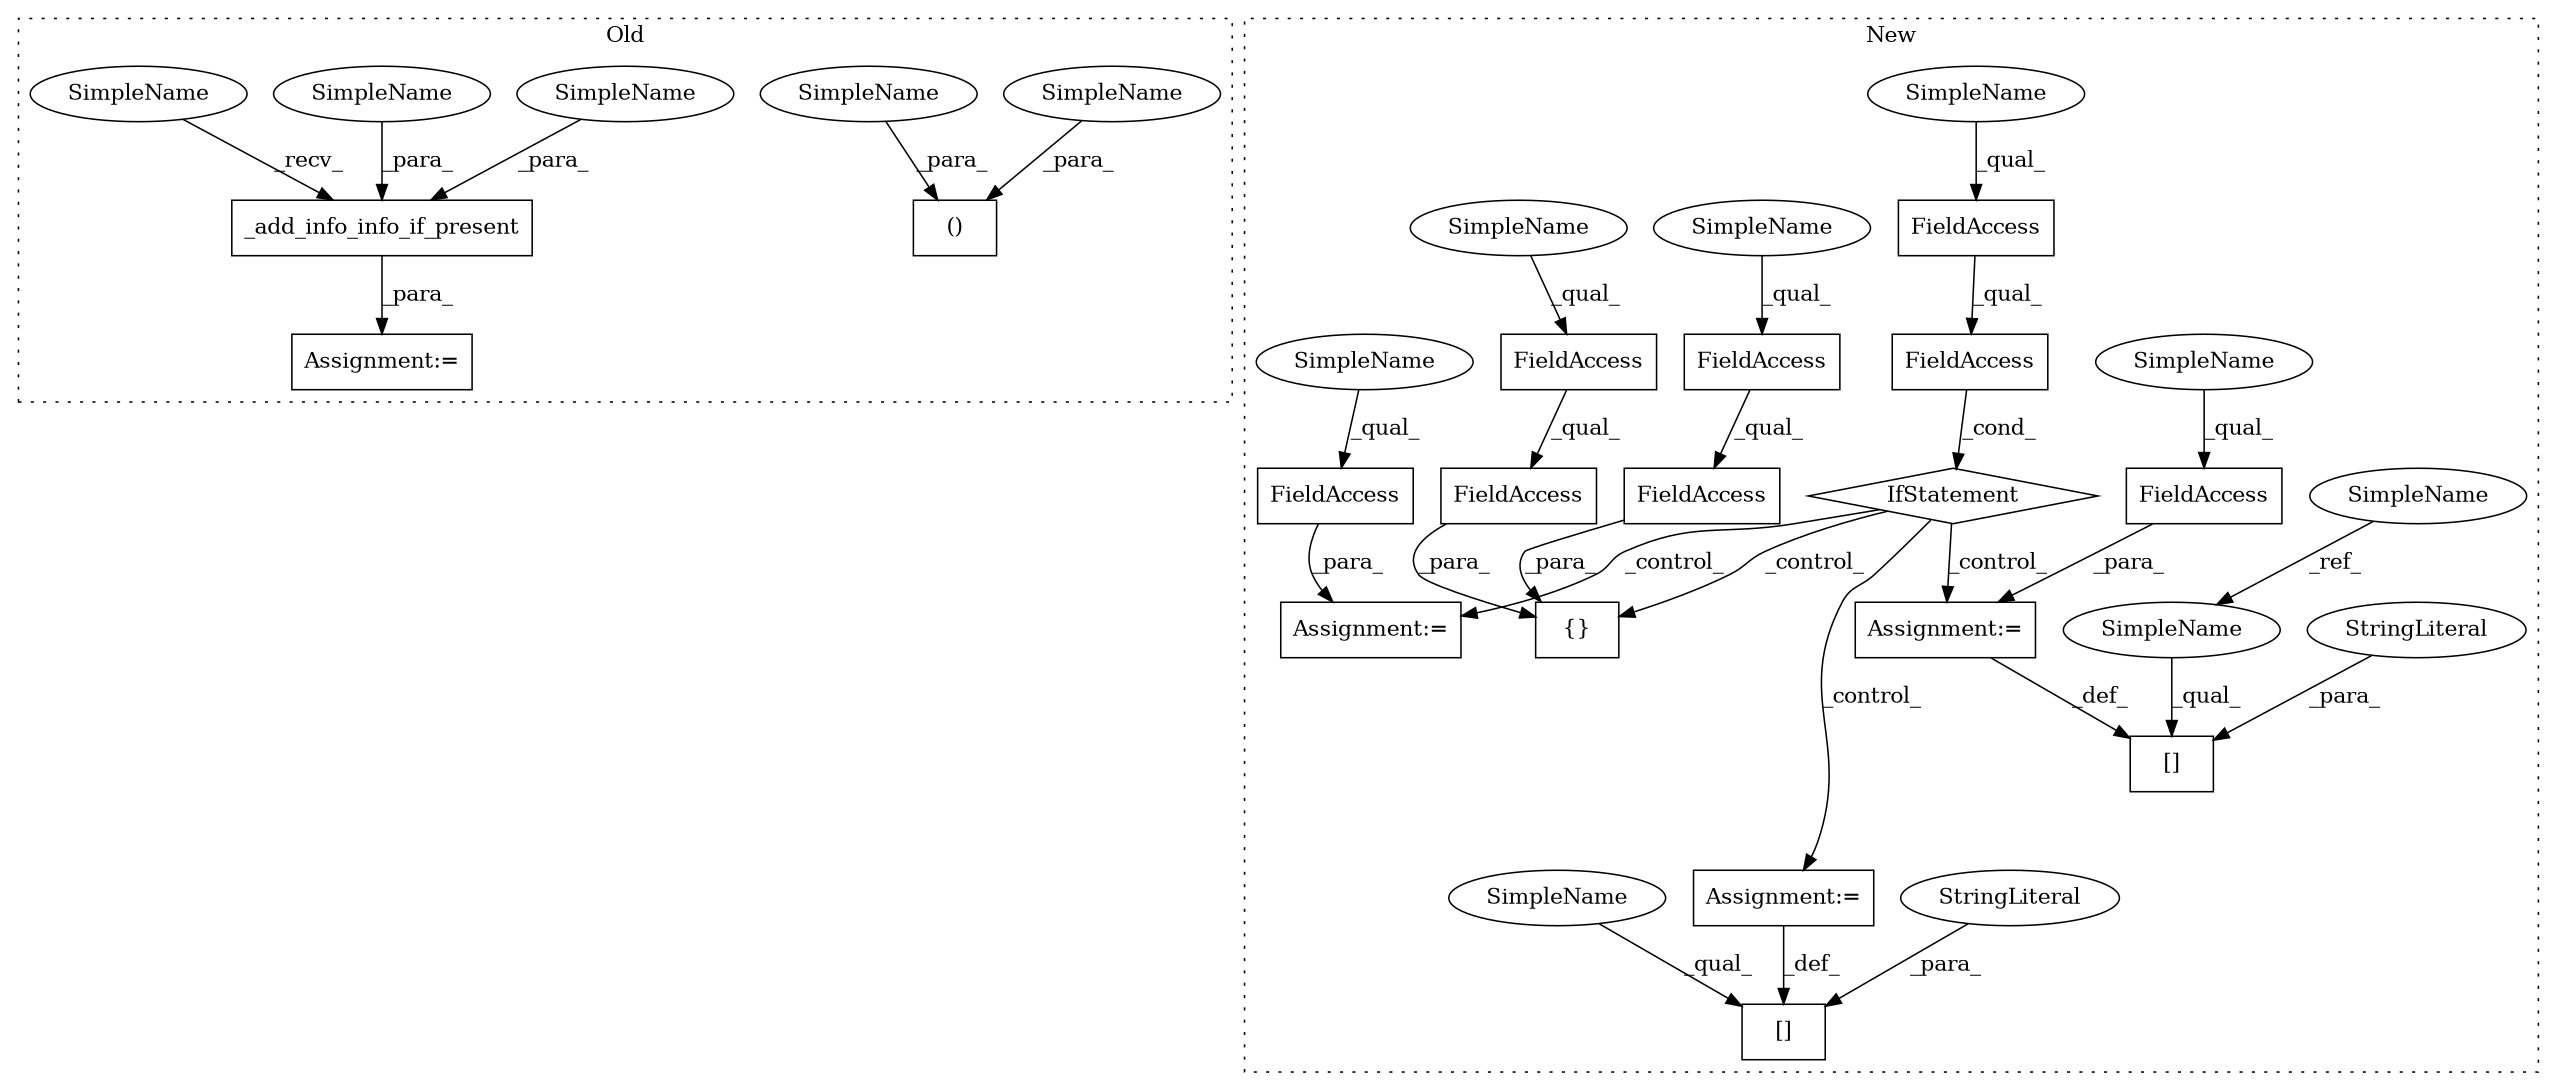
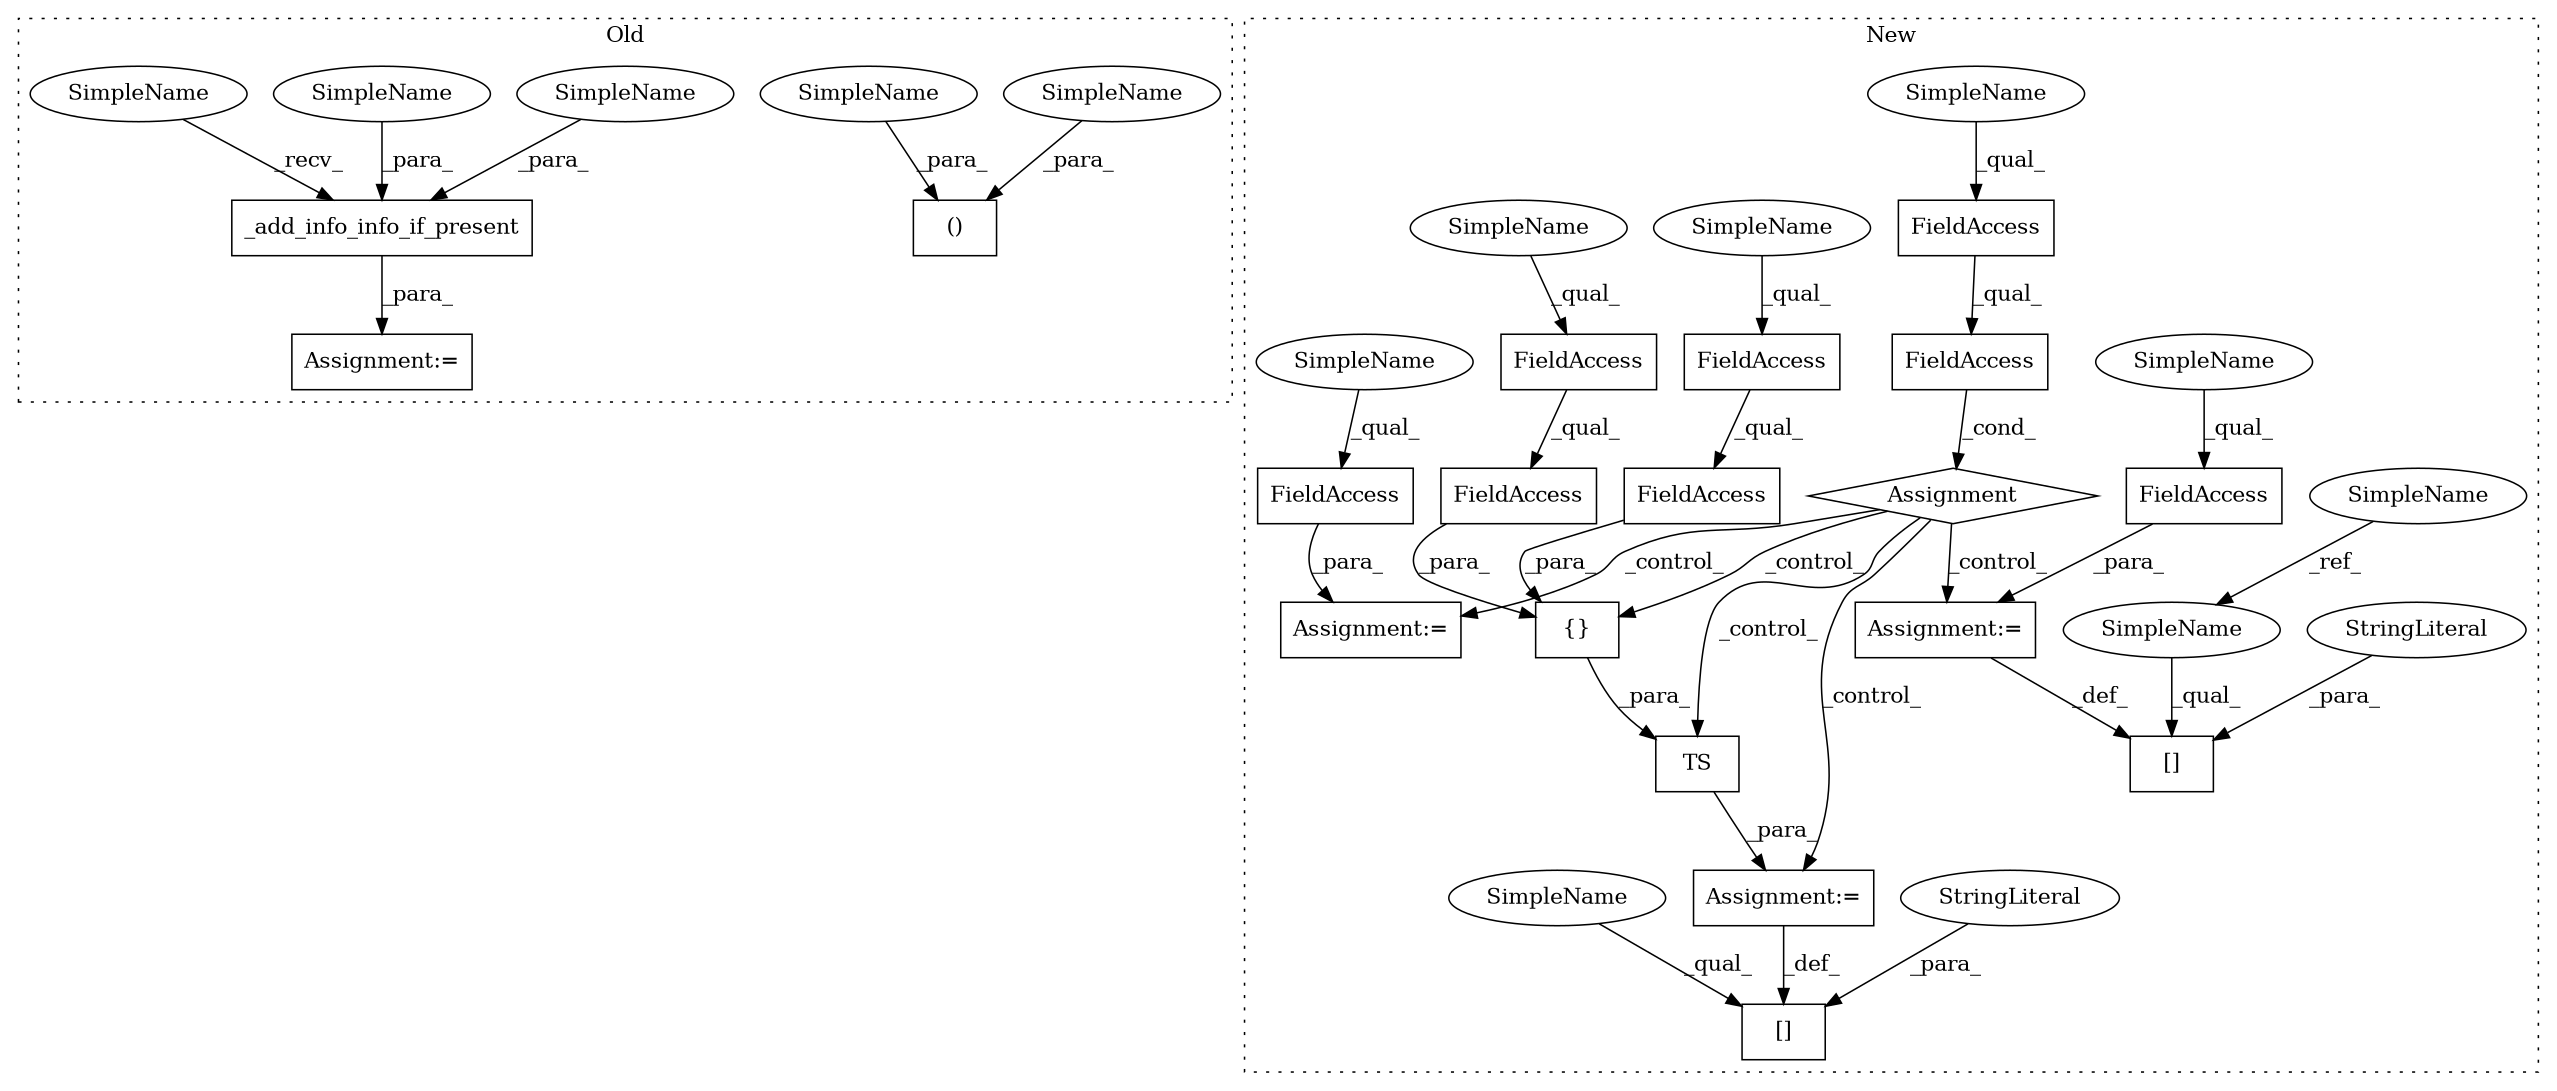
(1953, 496) -> (1953, 496)
none -> (1697, 764)
